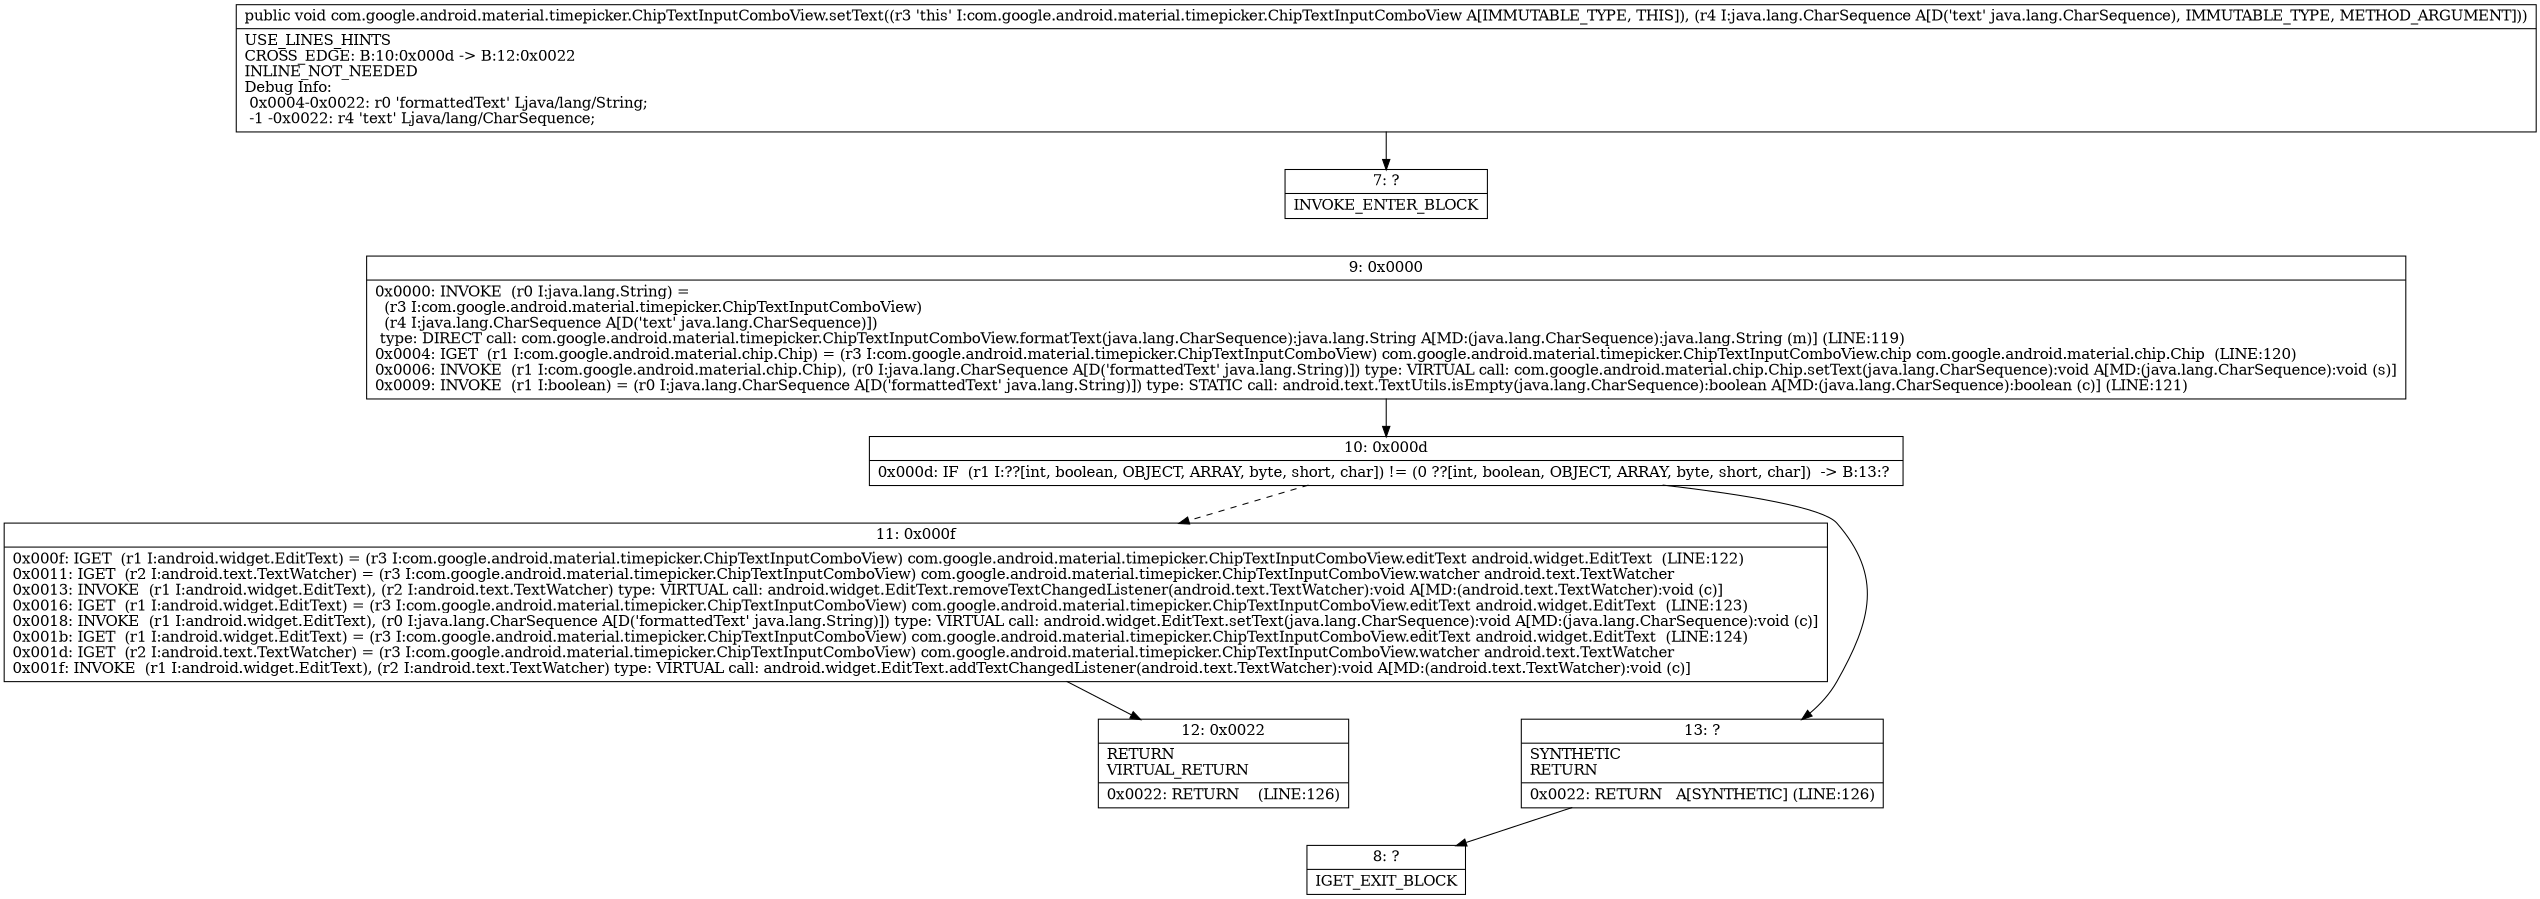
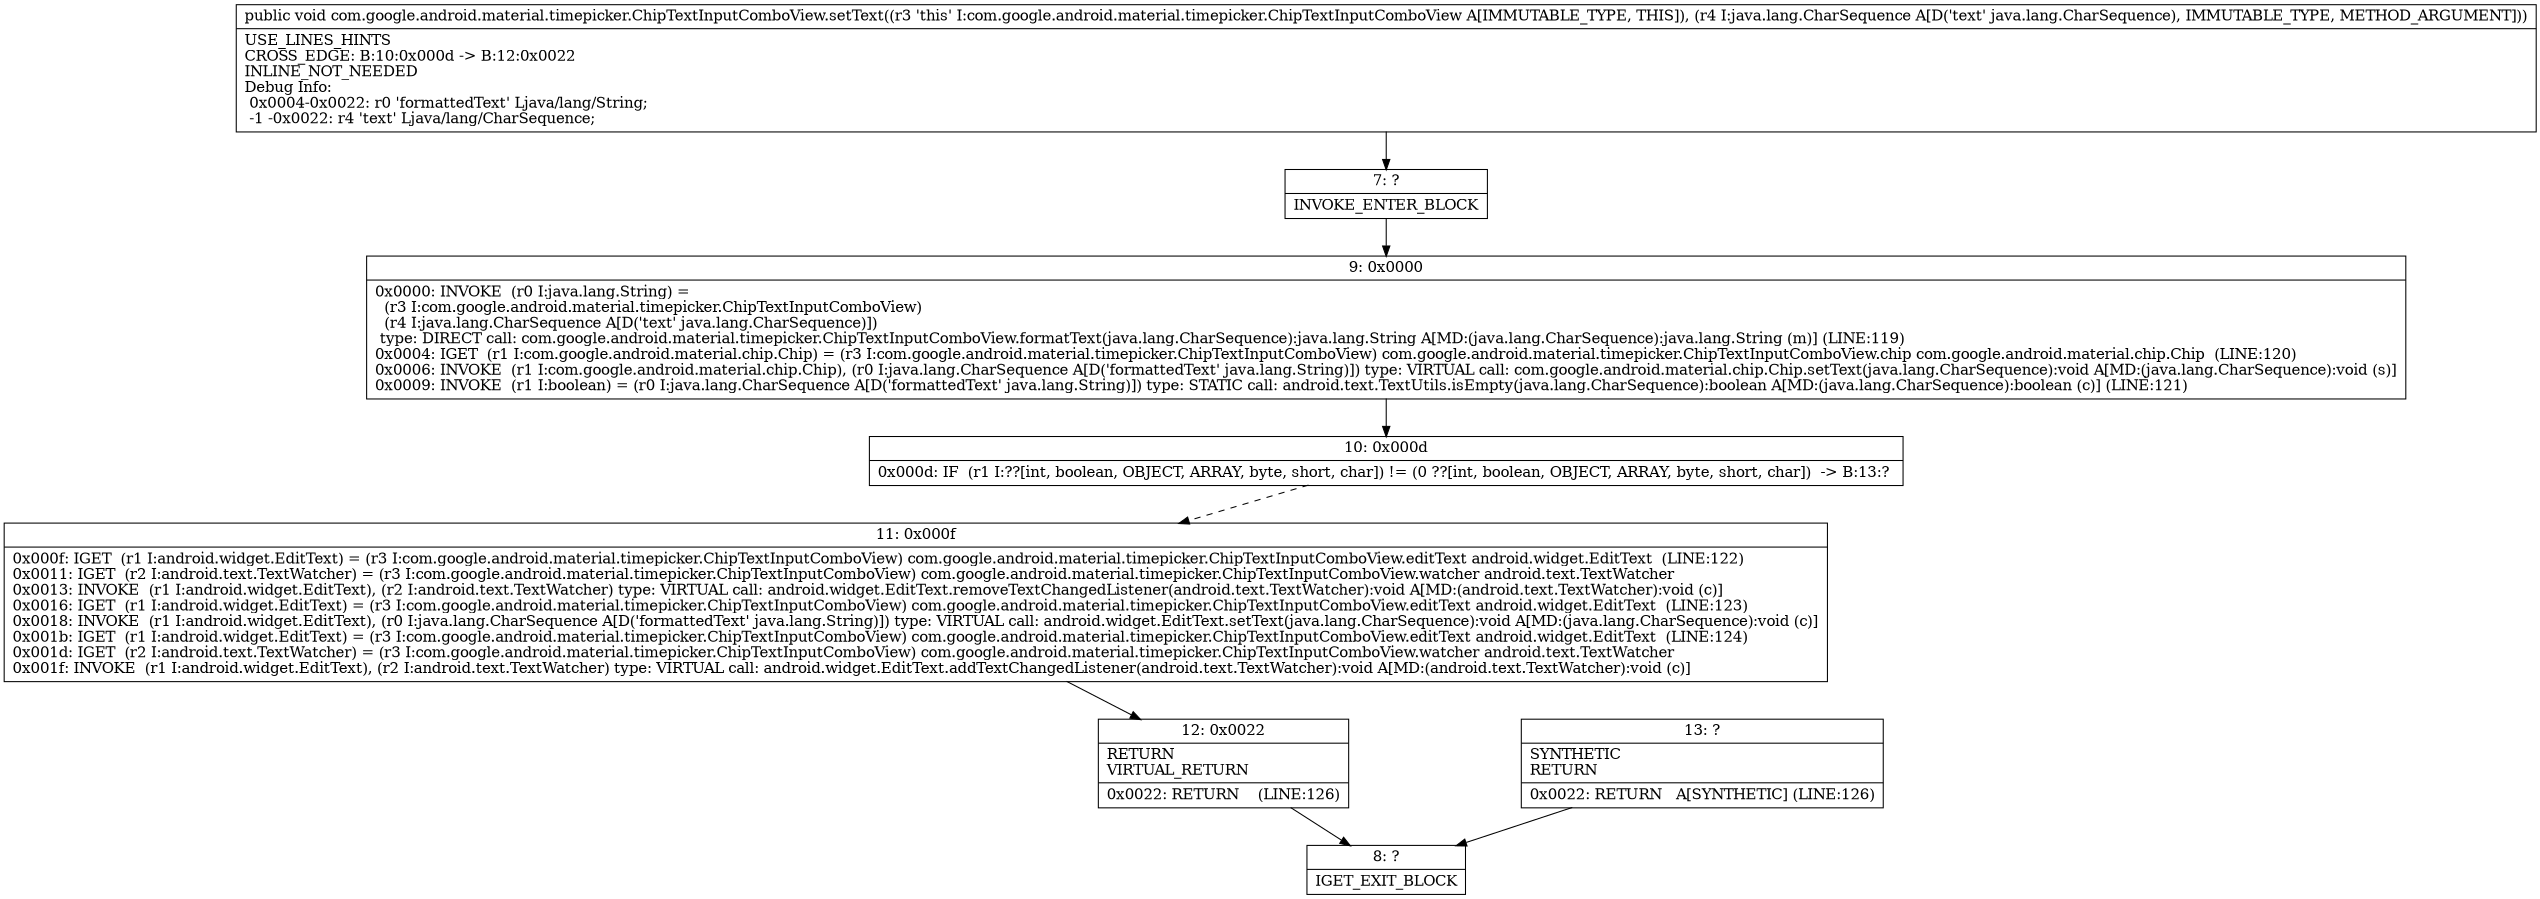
none -> (1386, 232)
(1847, 537) -> none
none -> (1316, 824)
